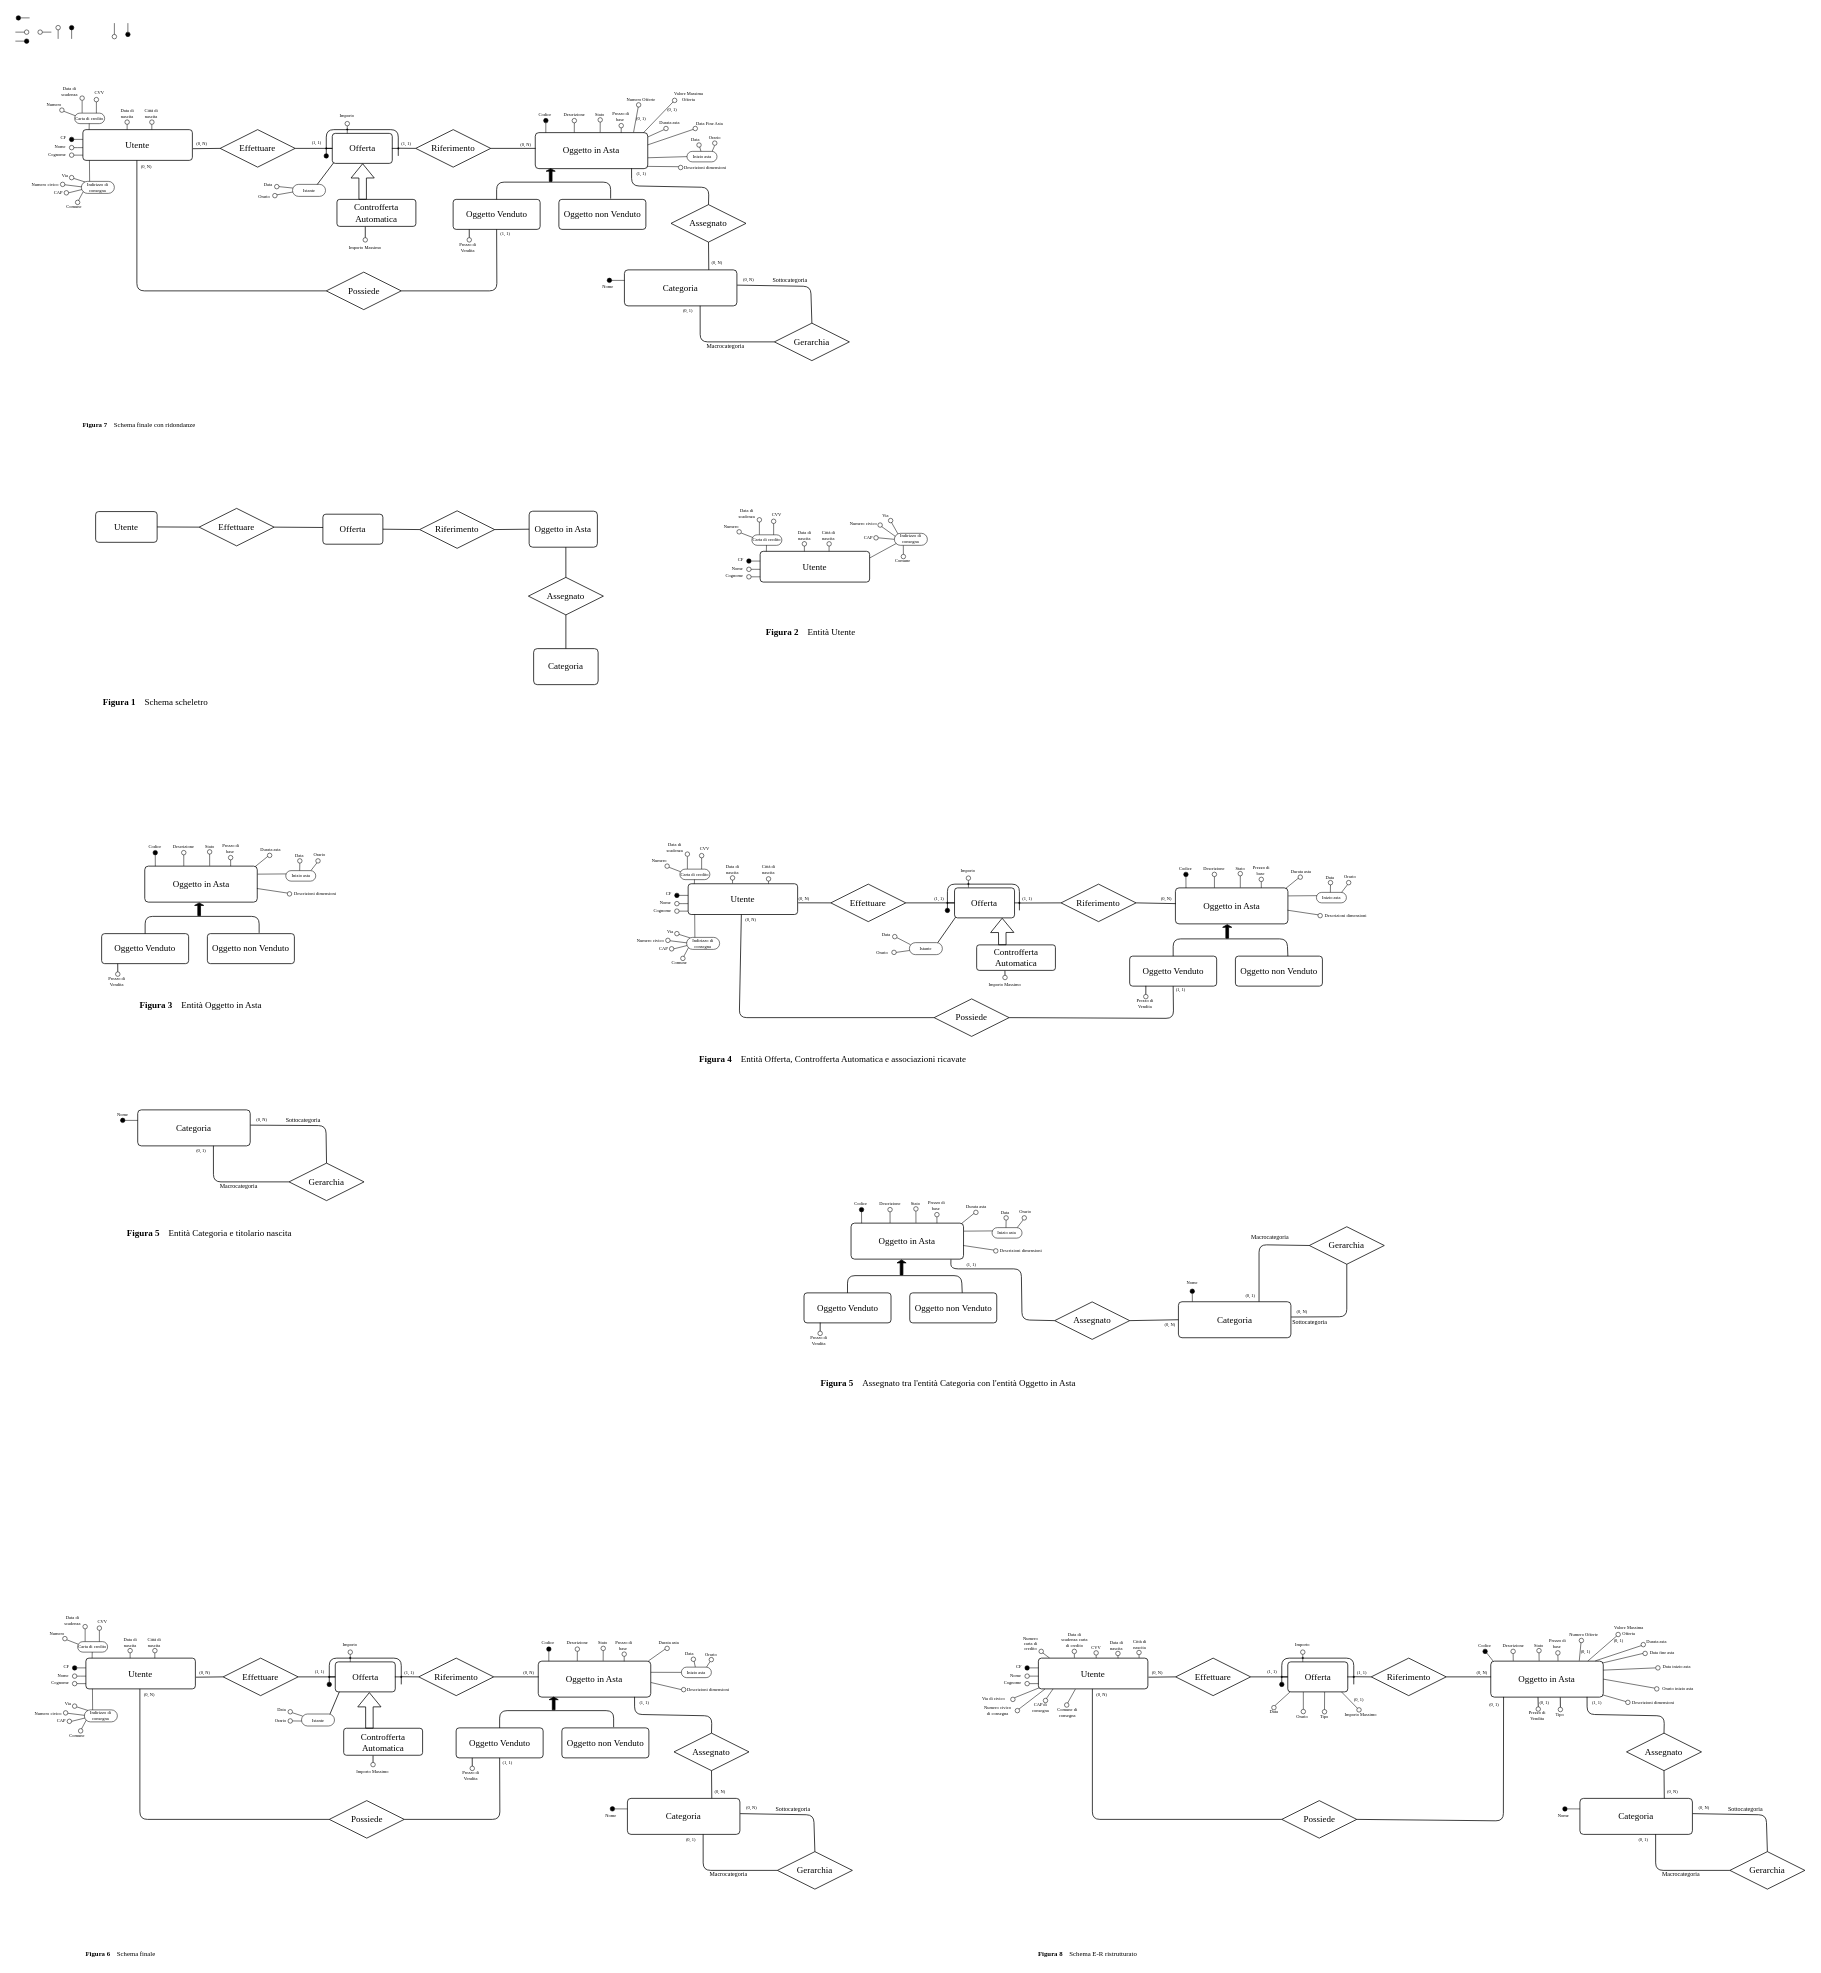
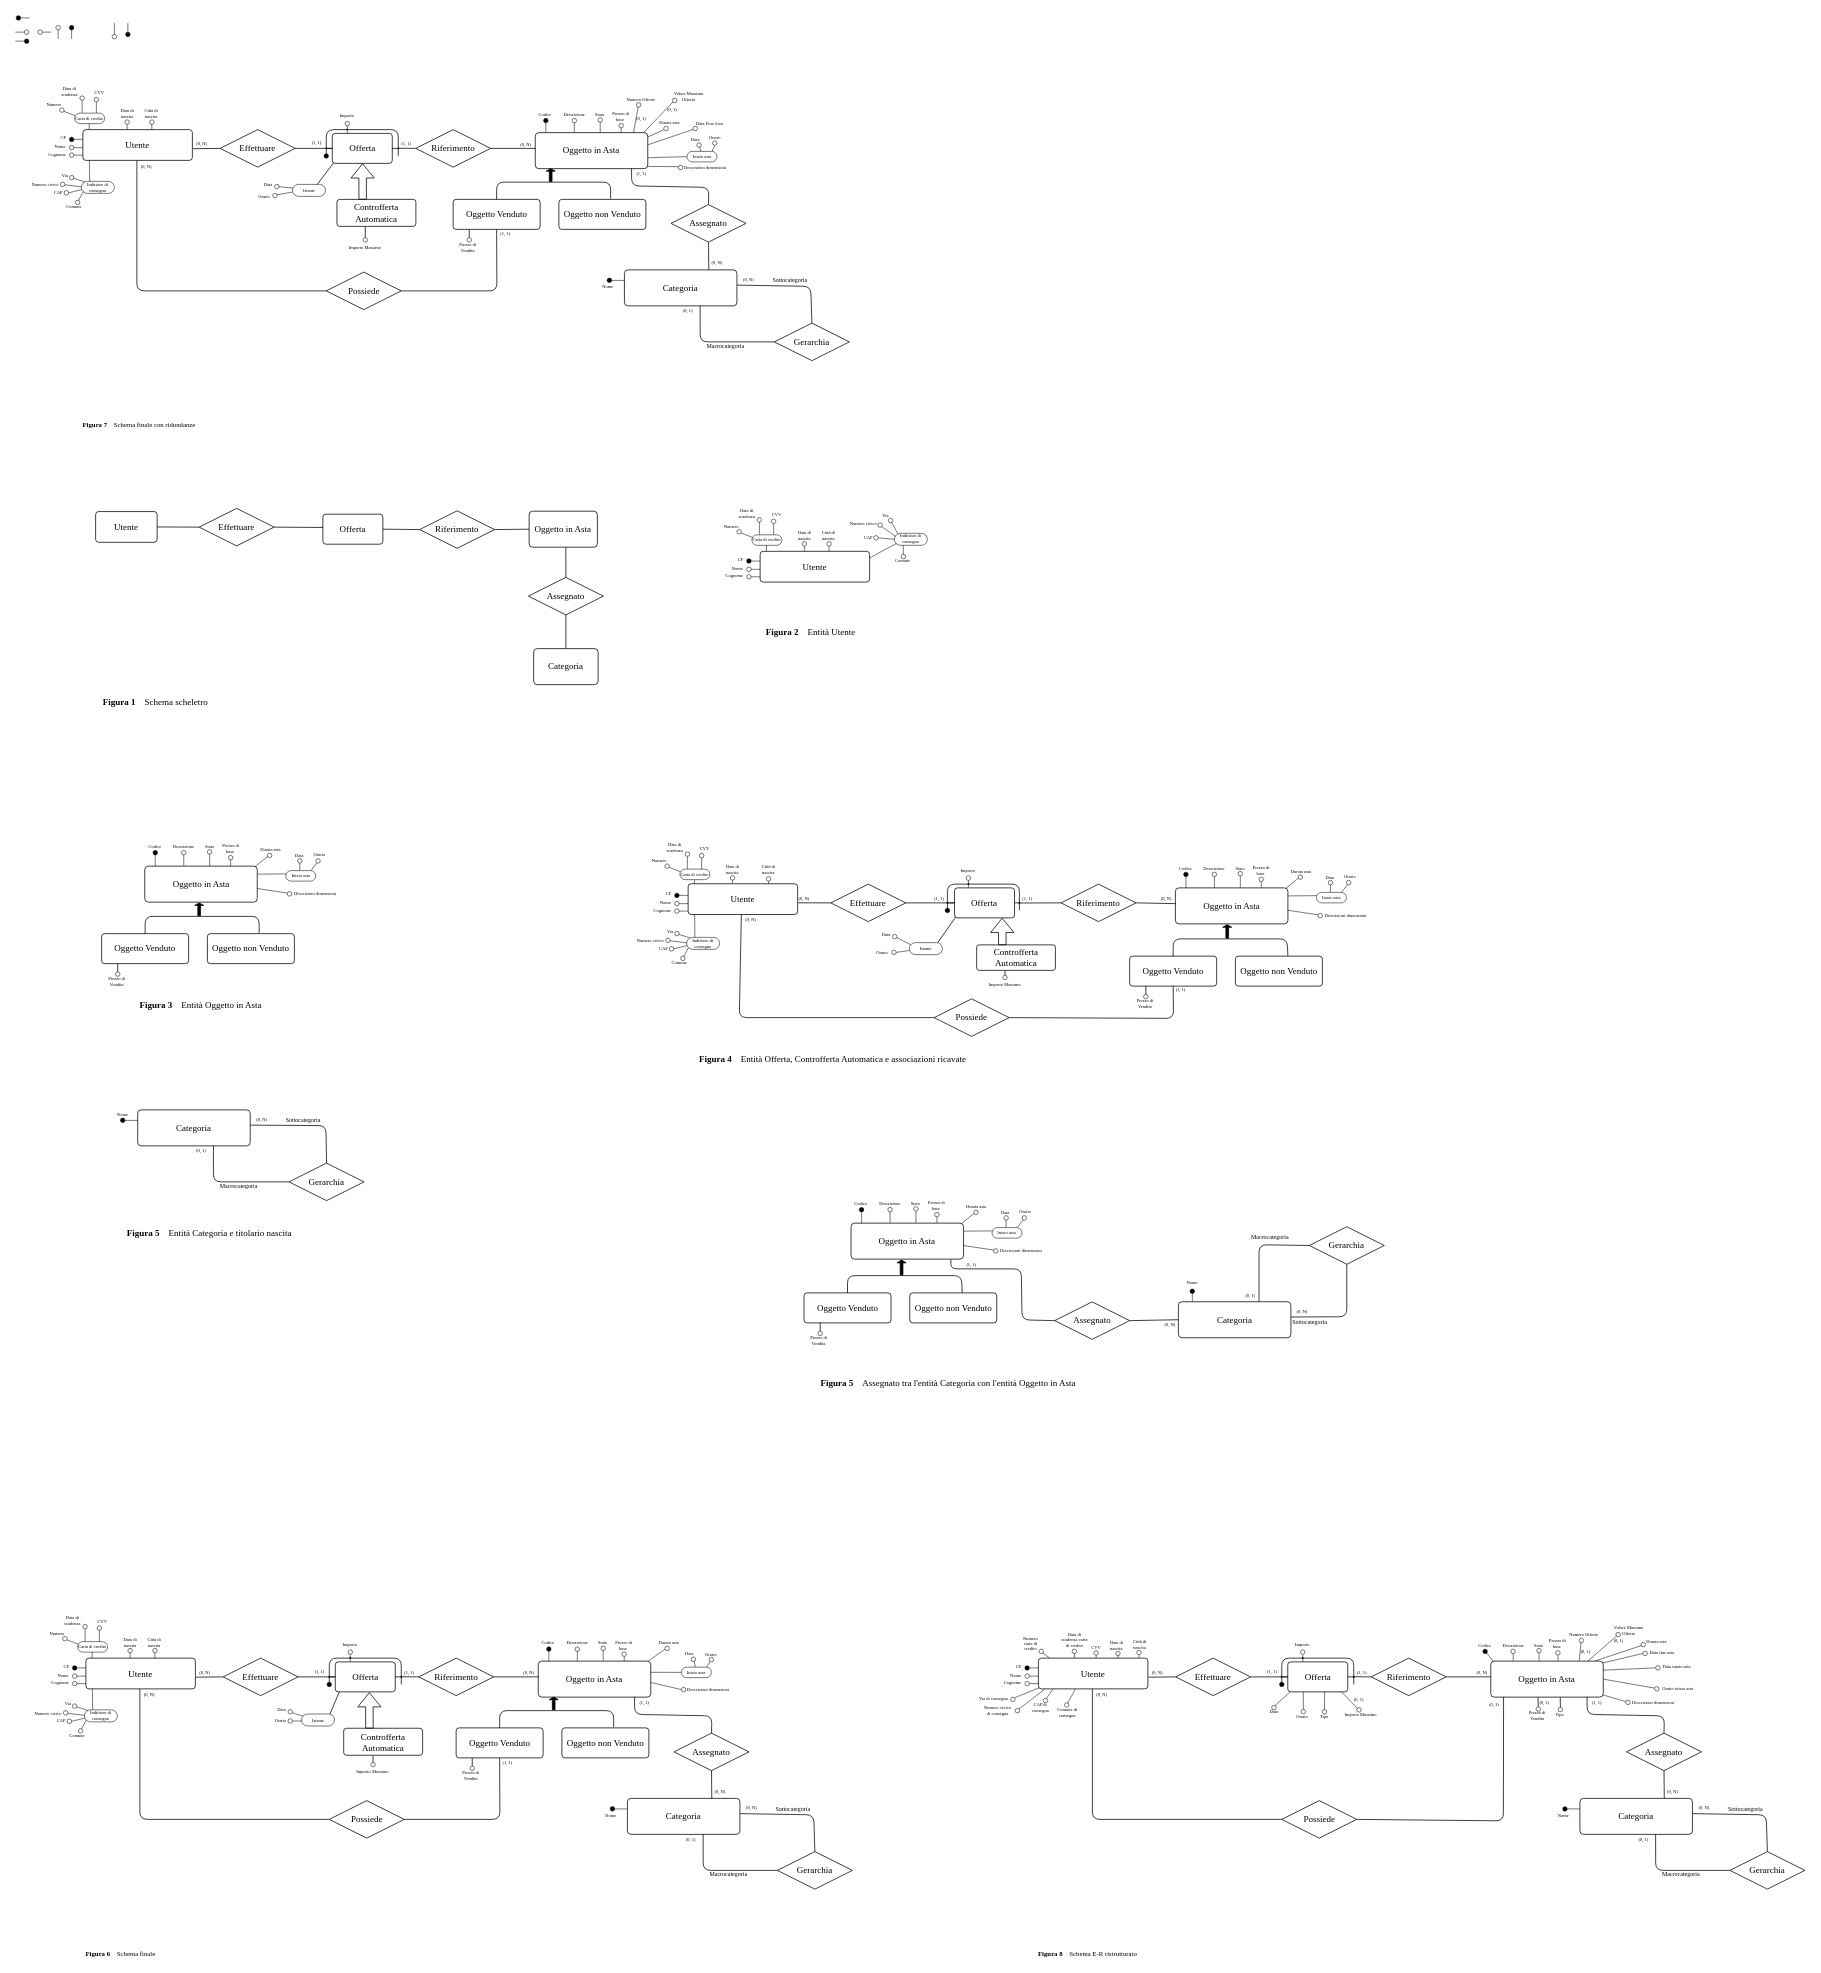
(994, 1698) -> (994, 1698)
